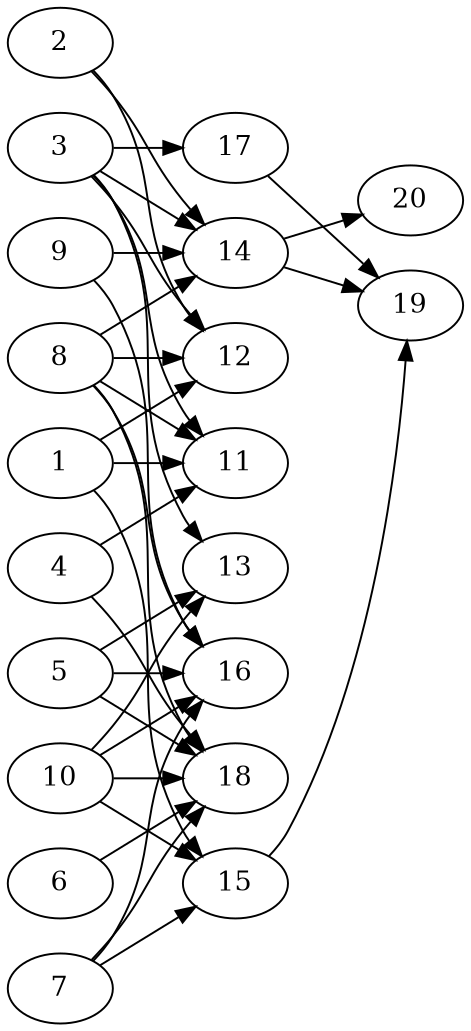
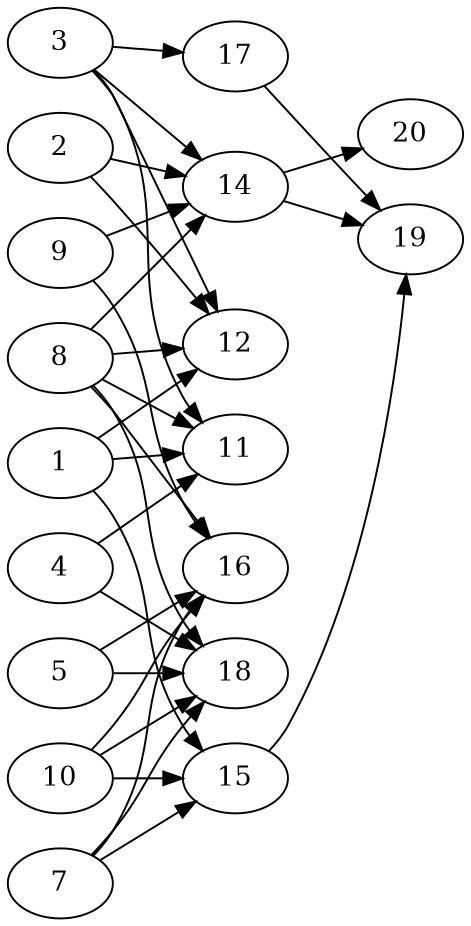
(235, 568) -> none
(60, 883) -> none
